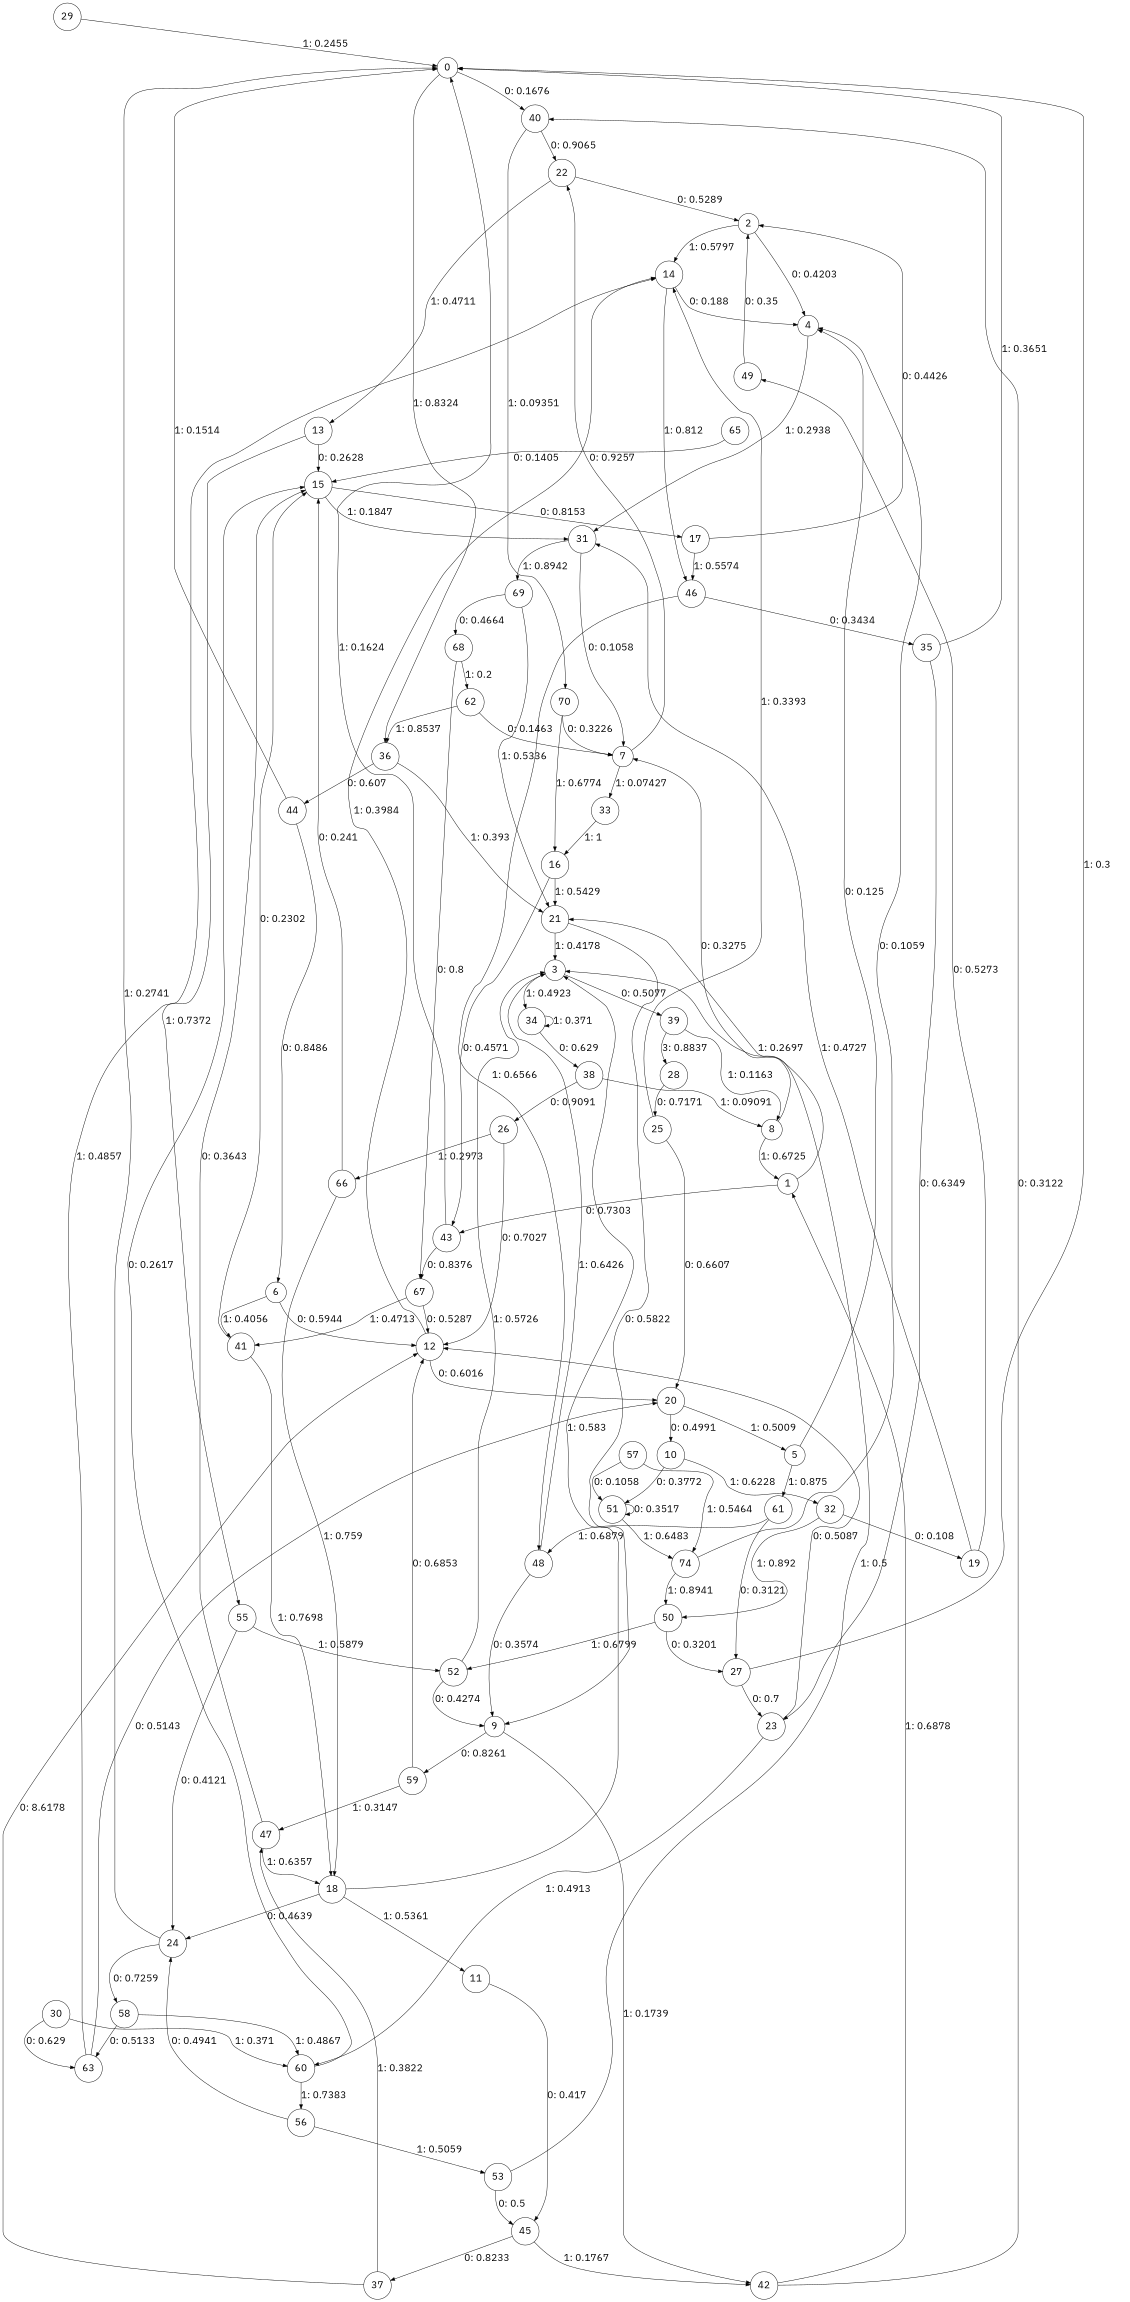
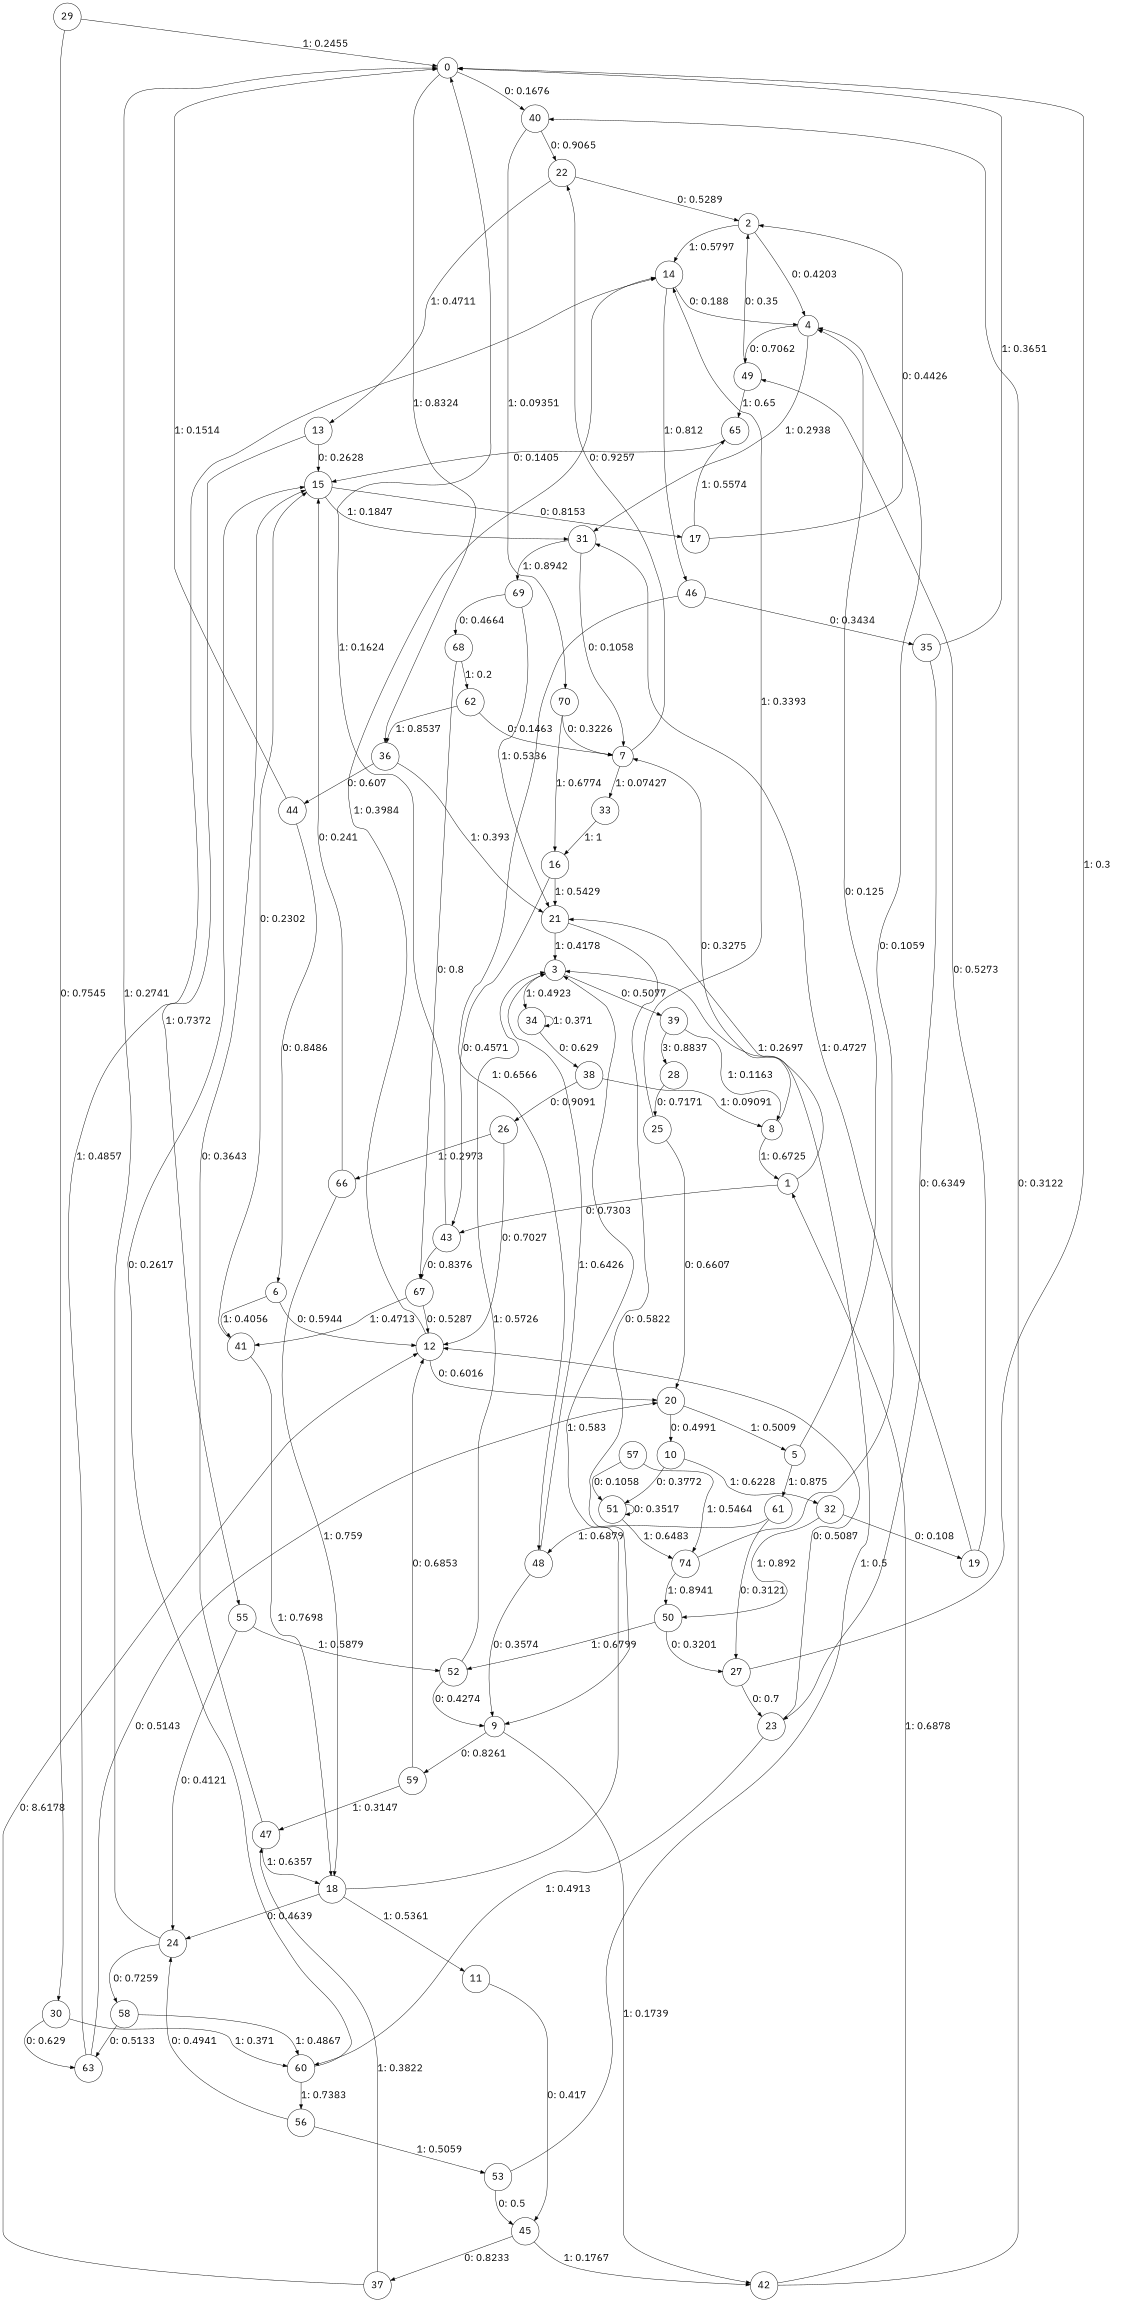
none -> (765, 333)
none -> (742, 402)
(694, 564) -> (698, 481)
none -> (60, 1013)
